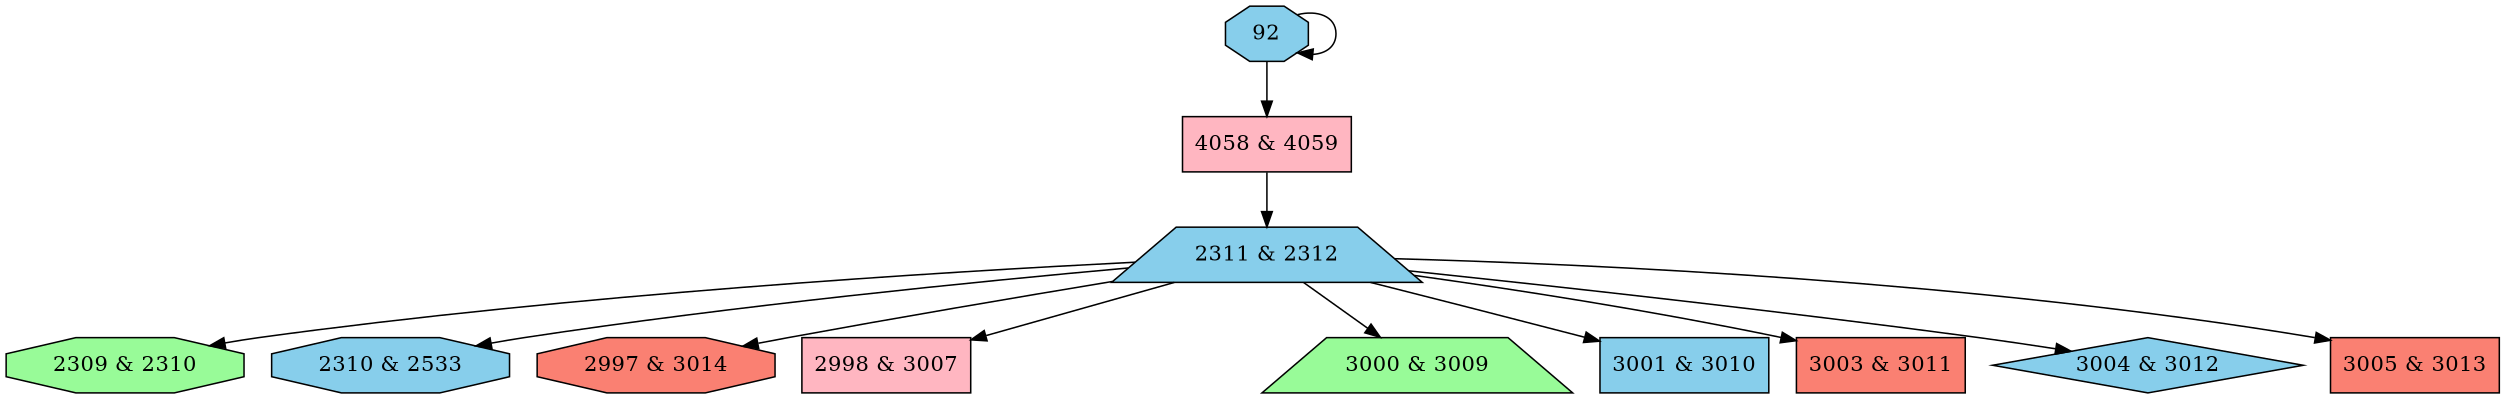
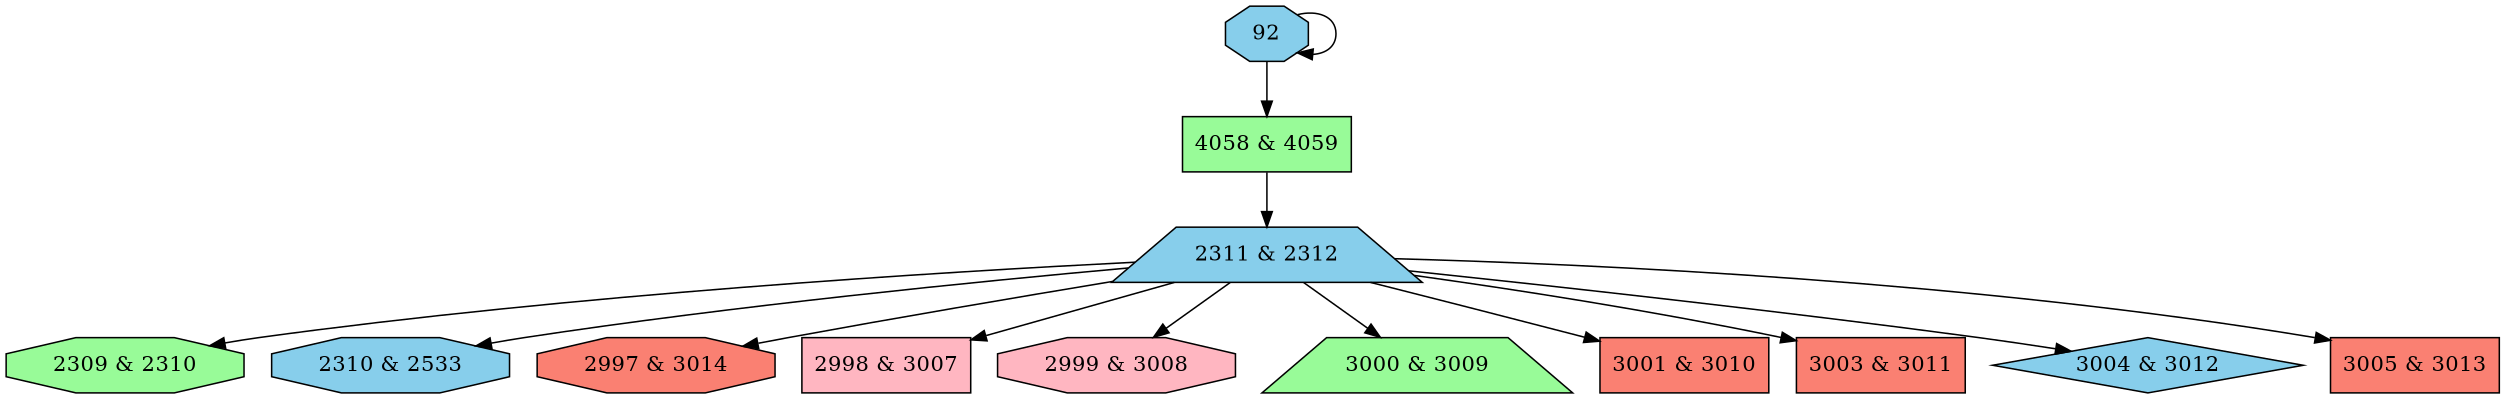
(1267, 144) -> (1267, 144)
none -> (1117, 365)
(1684, 365) -> (1684, 365)
